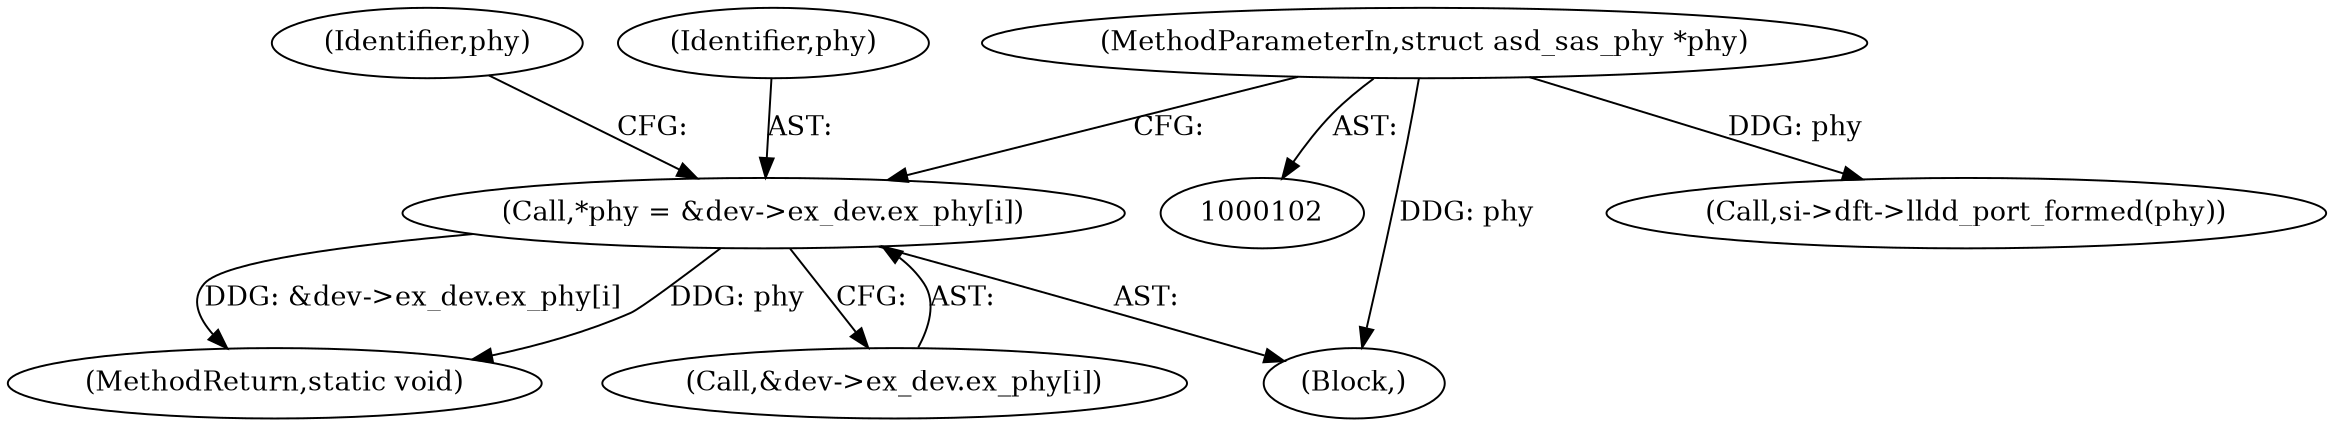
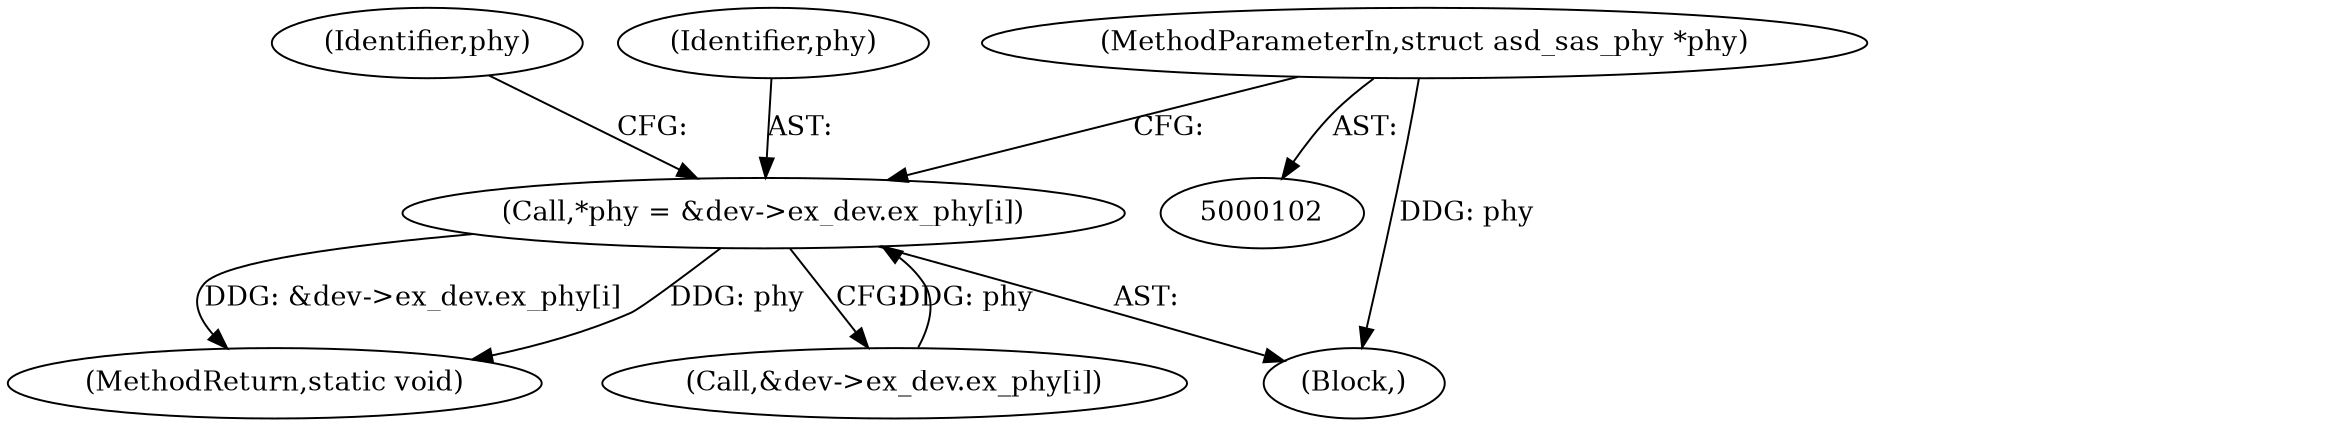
(1262, 213) -> (1262, 213)
(1966, 213) -> none
(967, 298) -> (967, 298)
